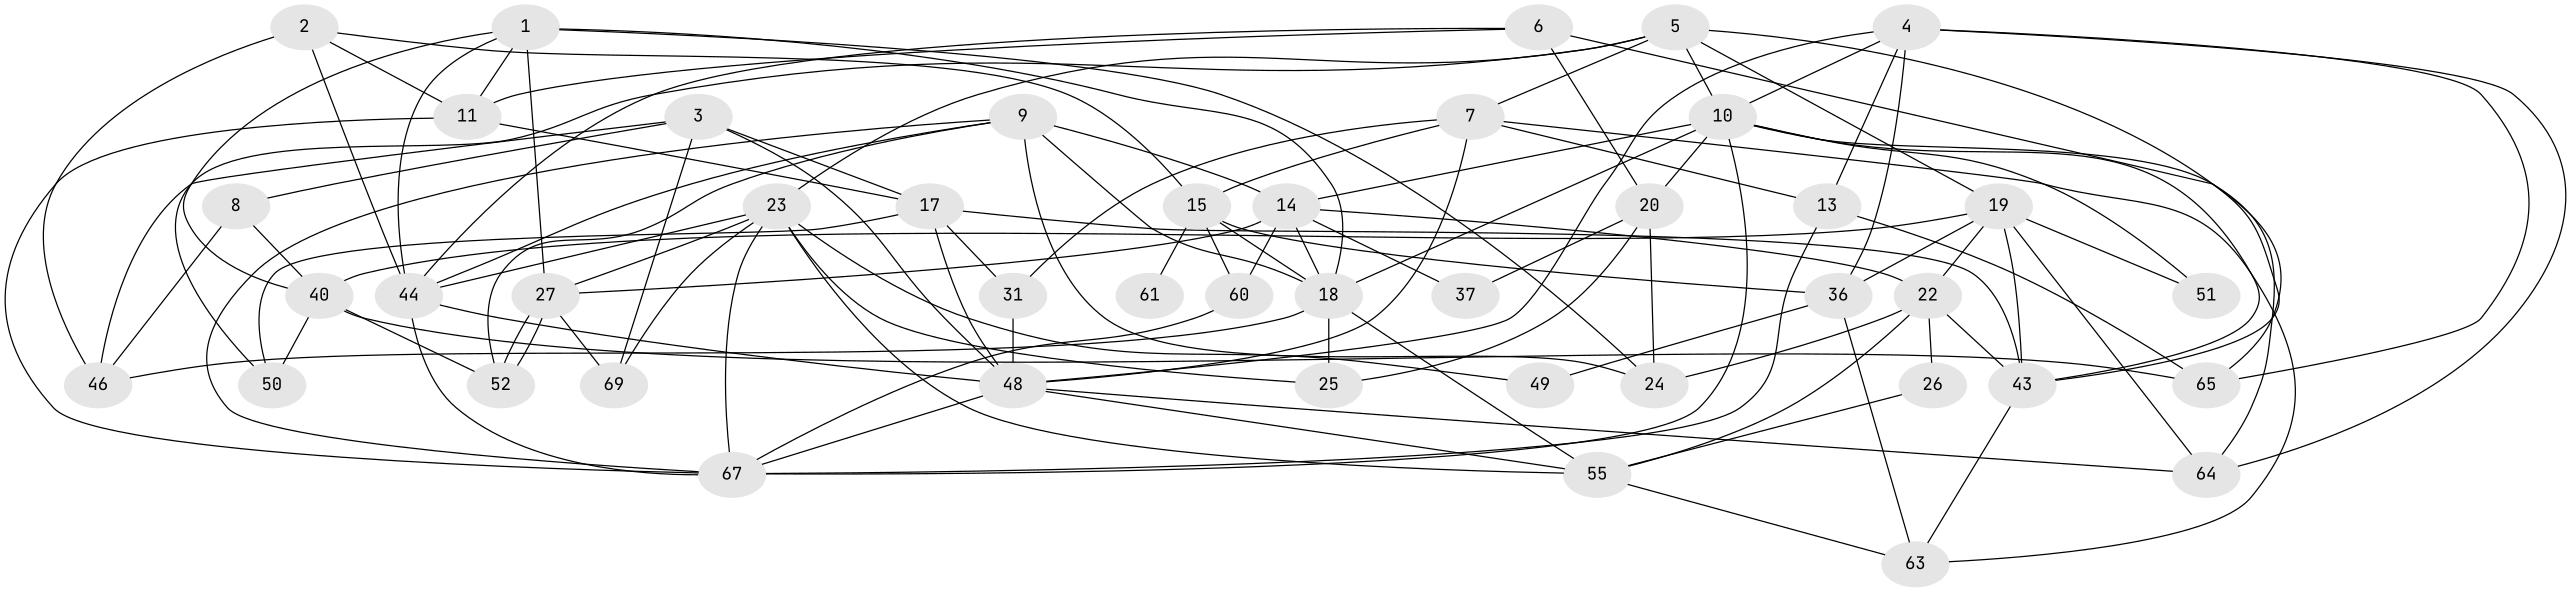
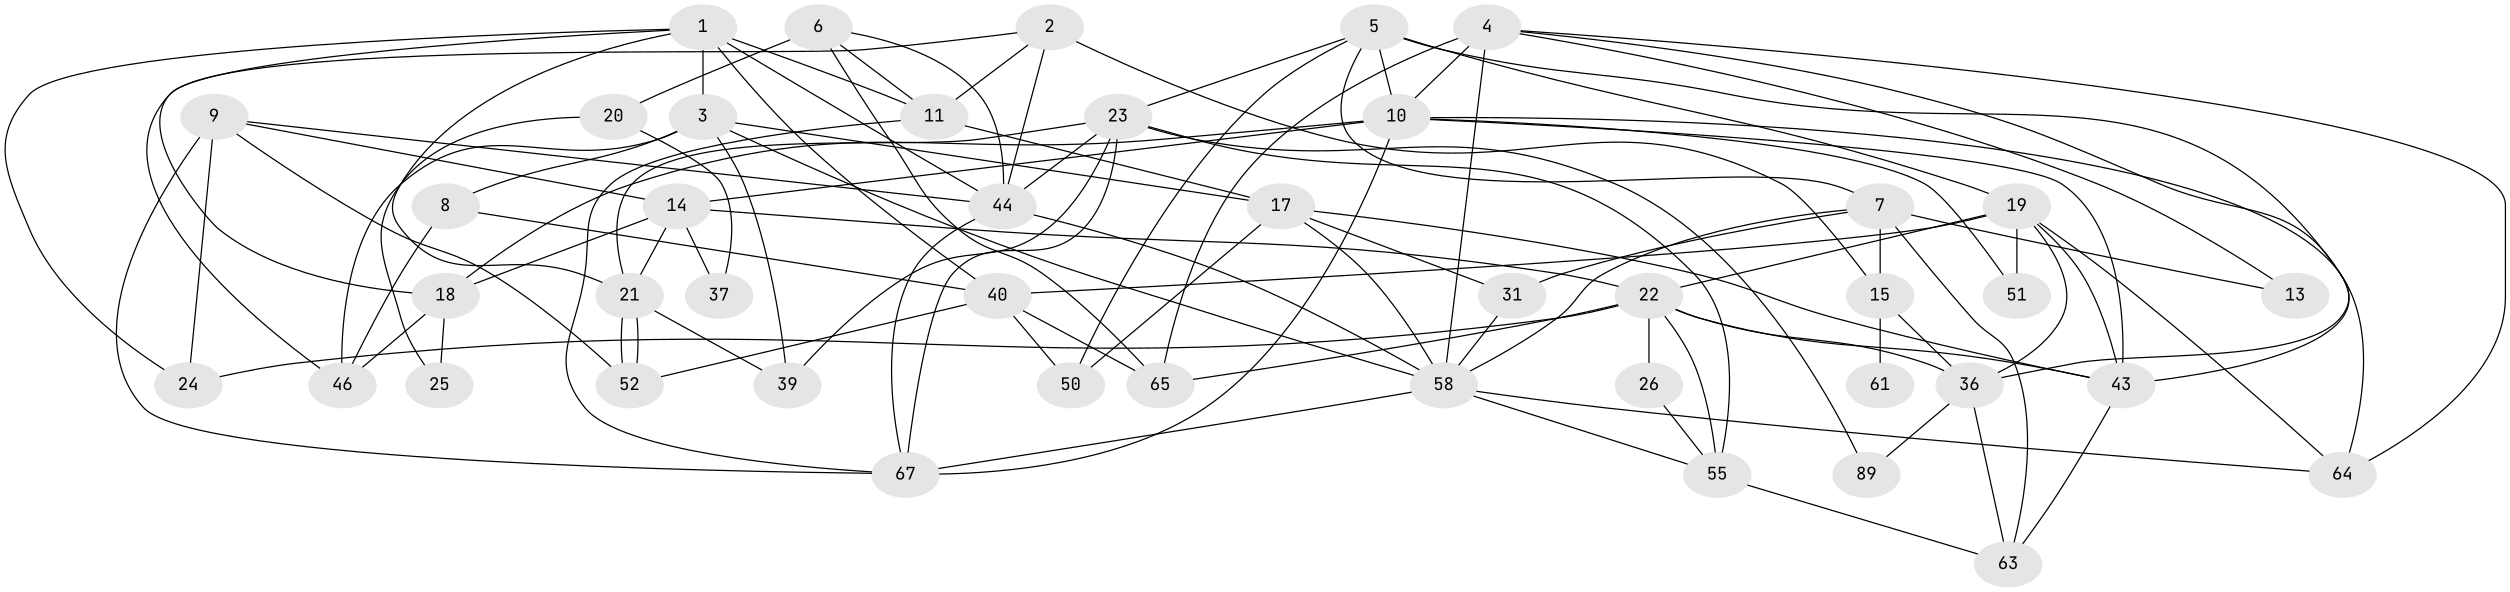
none -> (703, 67)
(1686, 162) -> none
(1141, 219) -> none
(1256, 247) -> none
(2026, 279) -> (1406, 346)
(546, 296) -> (630, 296)
(1239, 296) -> none
(1652, 296) -> none
none -> (1810, 339)
(953, 341) -> none
(614, 385) -> (788, 385)
(1013, 385) -> (1444, 385)
(1540, 385) -> (1866, 475)
(1462, 386) -> none
(1355, 459) -> none
